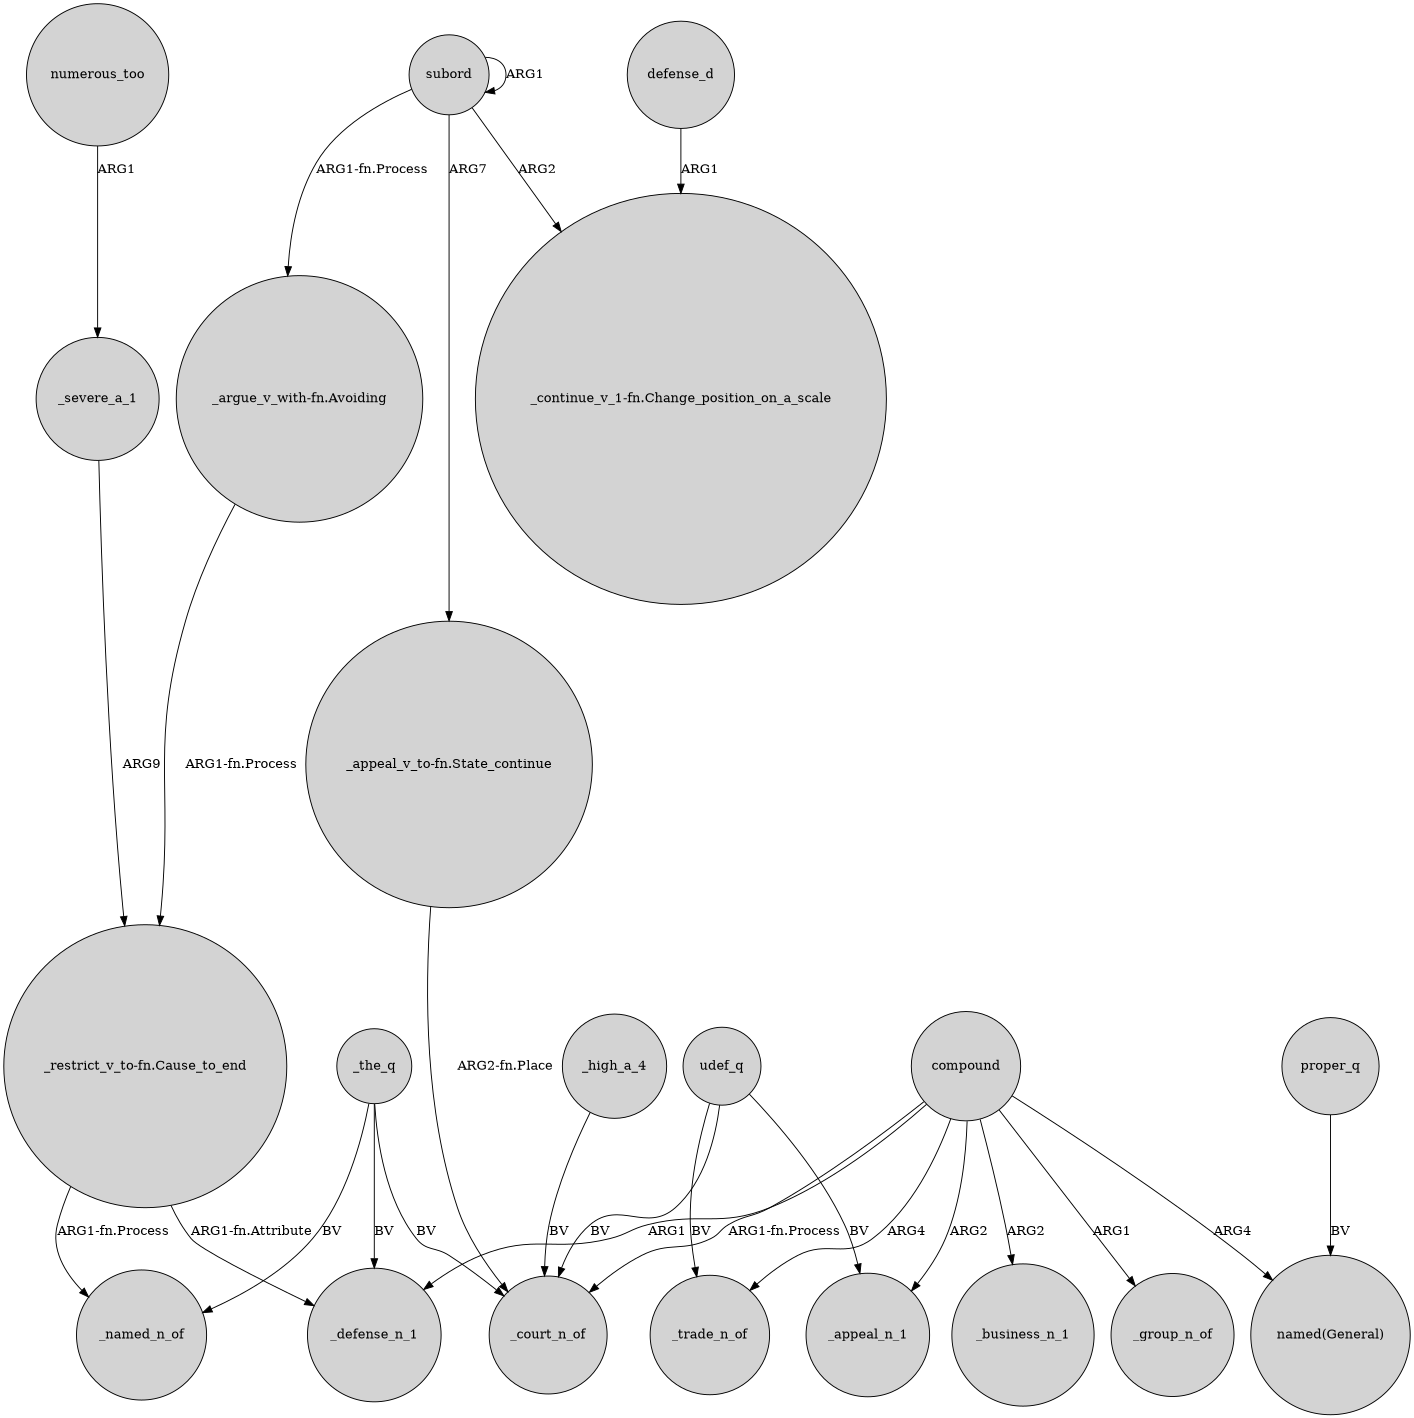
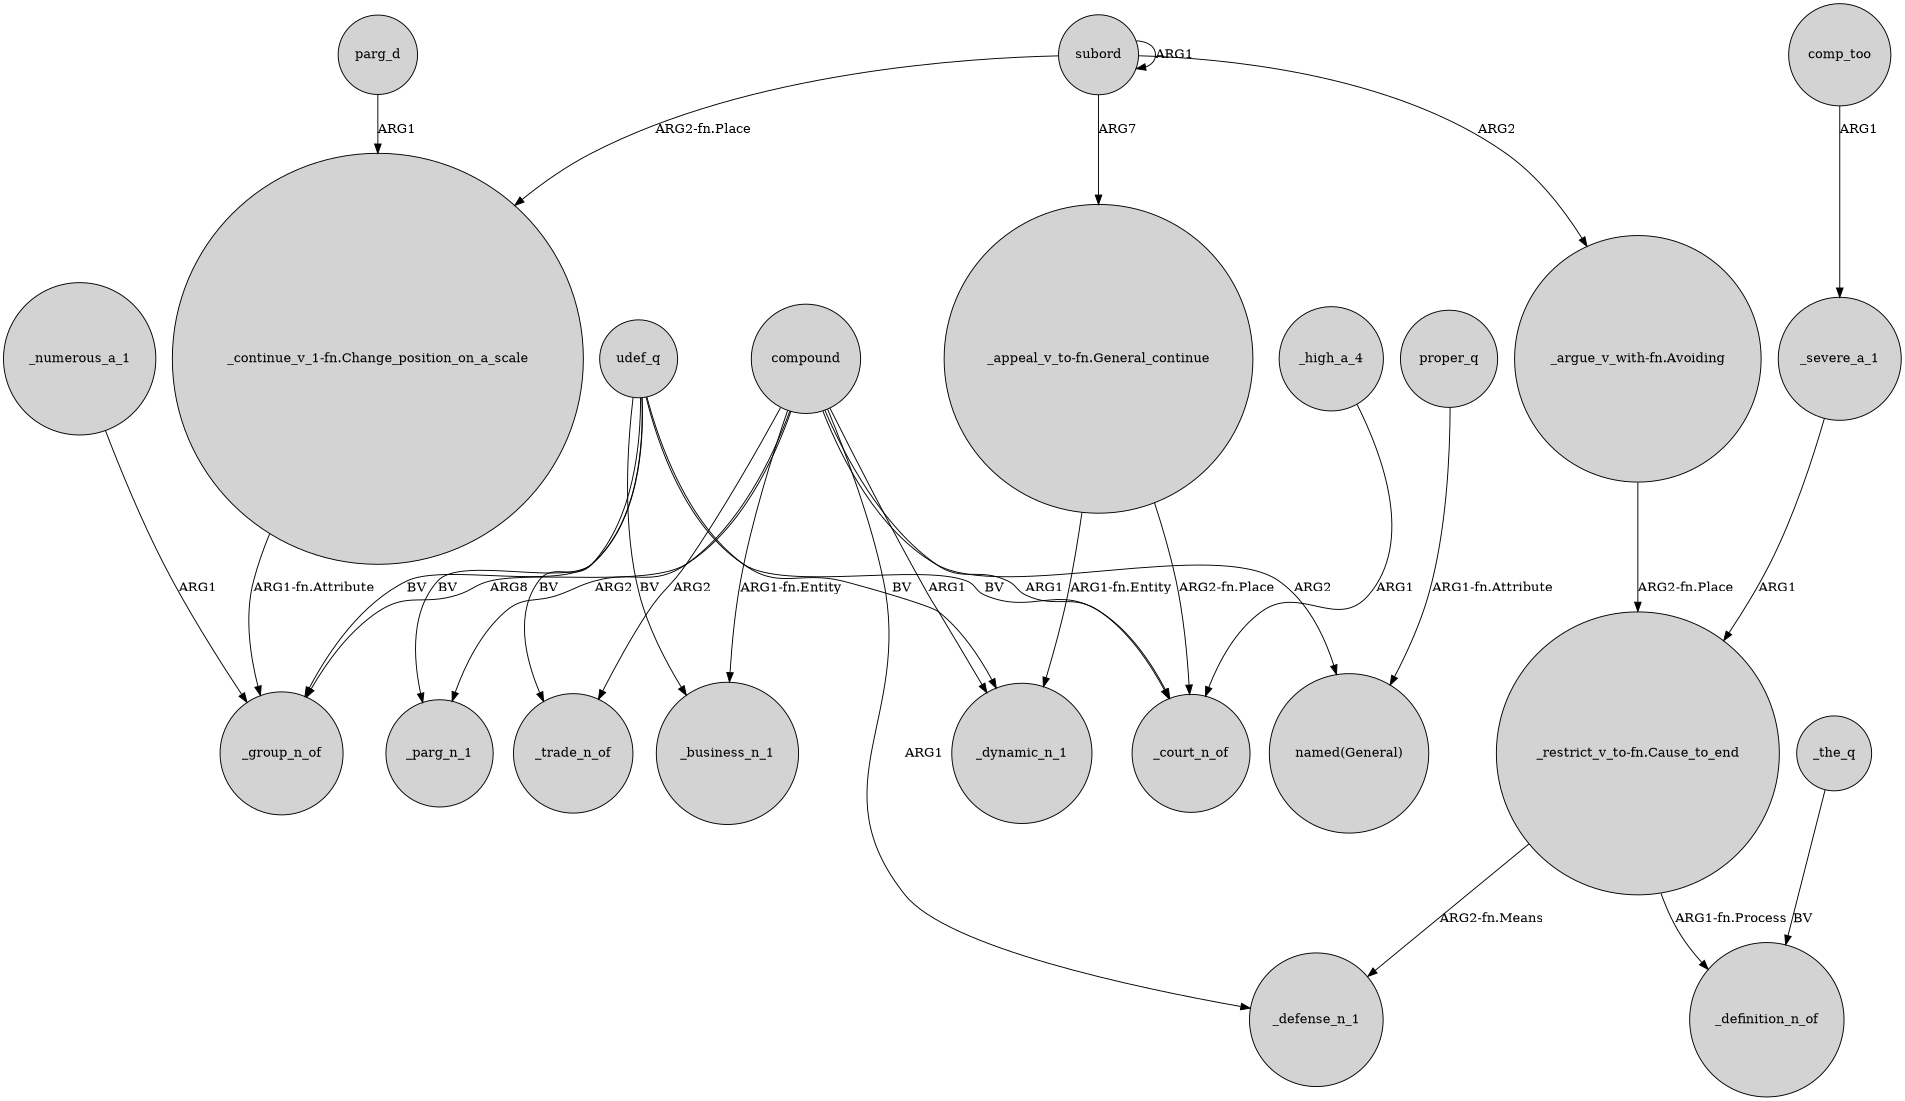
(98, 75) -> (1840, 55)
(681, 75) -> (378, 55)
(372, 170) -> (1497, 130)
(537, 170) -> (704, 130)
none -> (80, 359)
none -> (631, 547)
none -> (426, 576)
none -> (249, 609)
none -> (1022, 753)
(142, 764) -> (1778, 588)
(242, 764) -> (1686, 588)
(449, 764) -> (1098, 359)
(374, 1181) -> none
(404, 1219) -> none
(252, 1232) -> (1492, 919)
(559, 1232) -> (1395, 588)
(785, 1232) -> (1045, 588)
(907, 1232) -> (692, 588)
(1026, 1232) -> (791, 588)
(1112, 1232) -> (509, 588)
(1233, 1232) -> (1313, 588)
(1340, 1232) -> (1493, 588)
(142, 1335) -> (1767, 1020)
(868, 1335) -> (440, 753)
